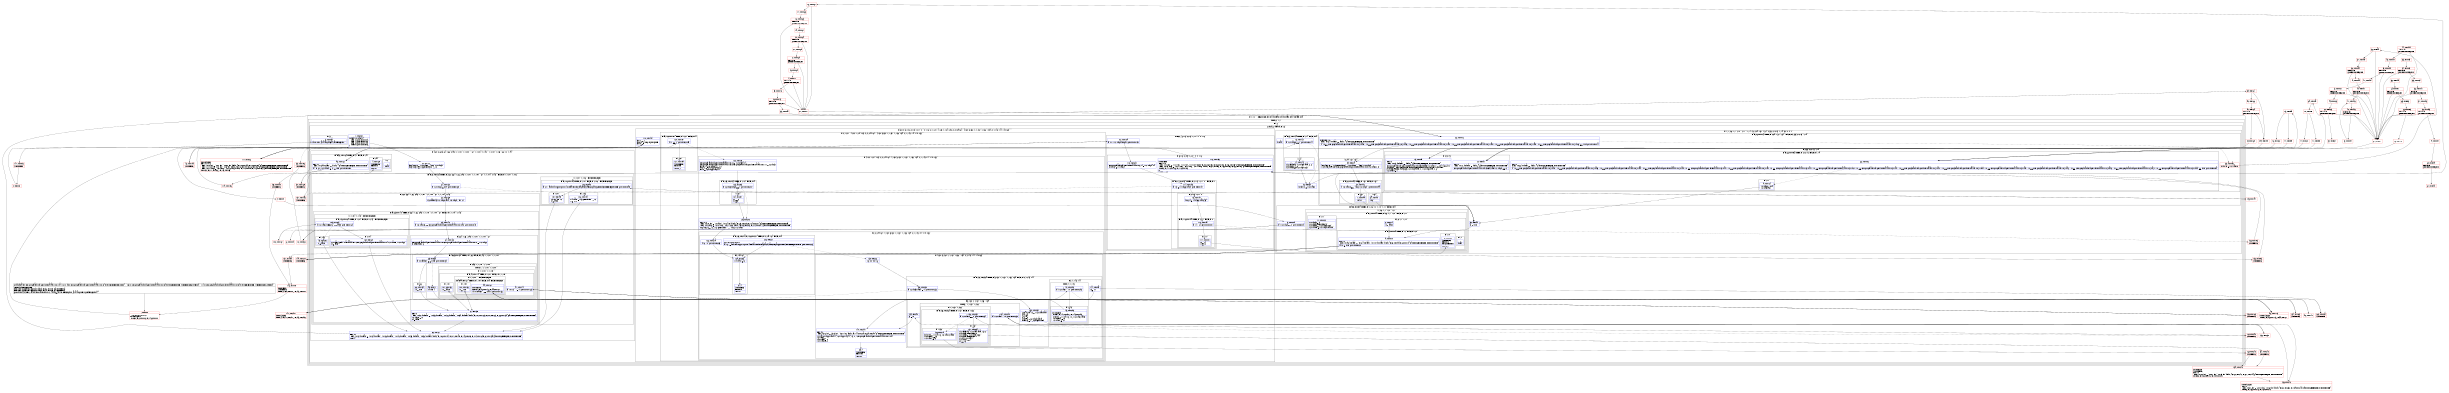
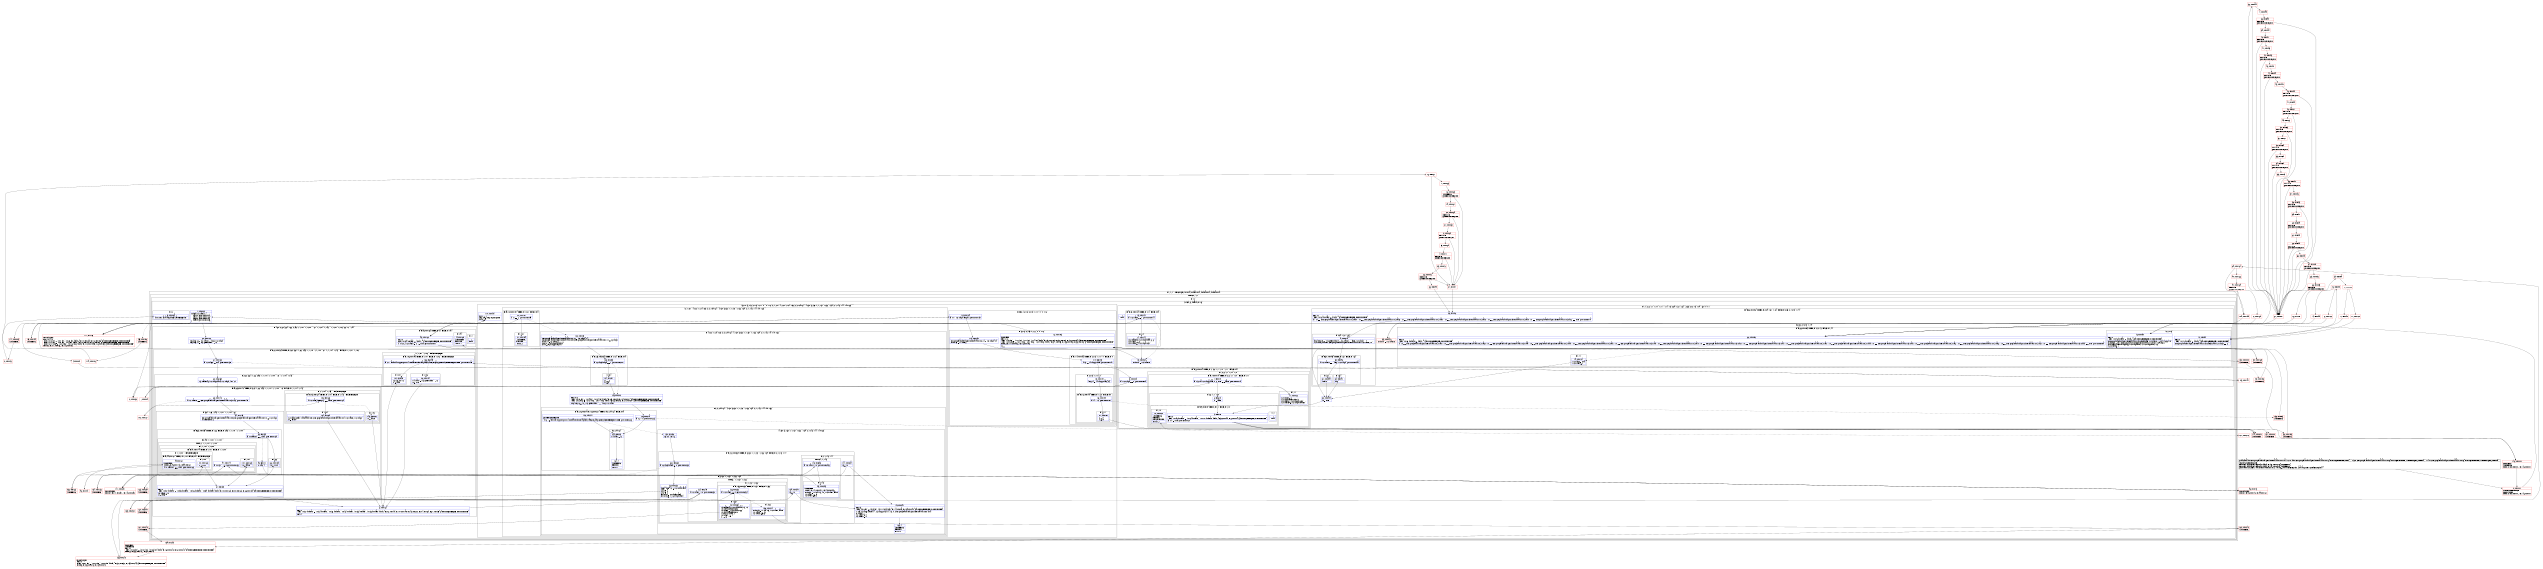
(795, 22) -> (1447, 194)
(2340, 121) -> (2271, 70)
(1326, 140) -> (1316, 316)
none -> (2280, 148)
none -> (2296, 246)
none -> (1218, 380)
none -> (2244, 436)
